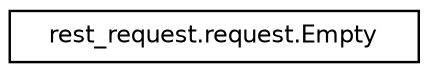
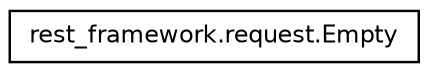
(214, 37) -> (214, 37)
